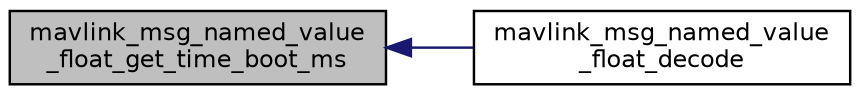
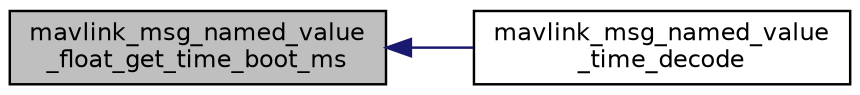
(662, 48) -> (662, 48)
